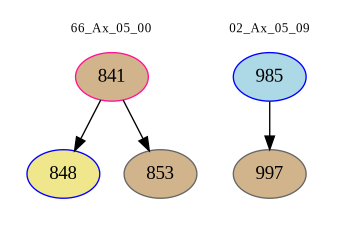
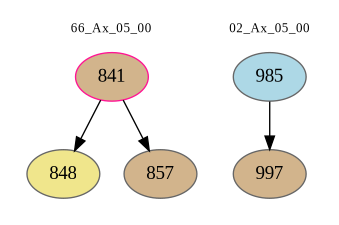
(270, 29) -> (270, 29)
(270, 77) -> (270, 77)
(63, 174) -> (63, 174)
(160, 174) -> (160, 174)
